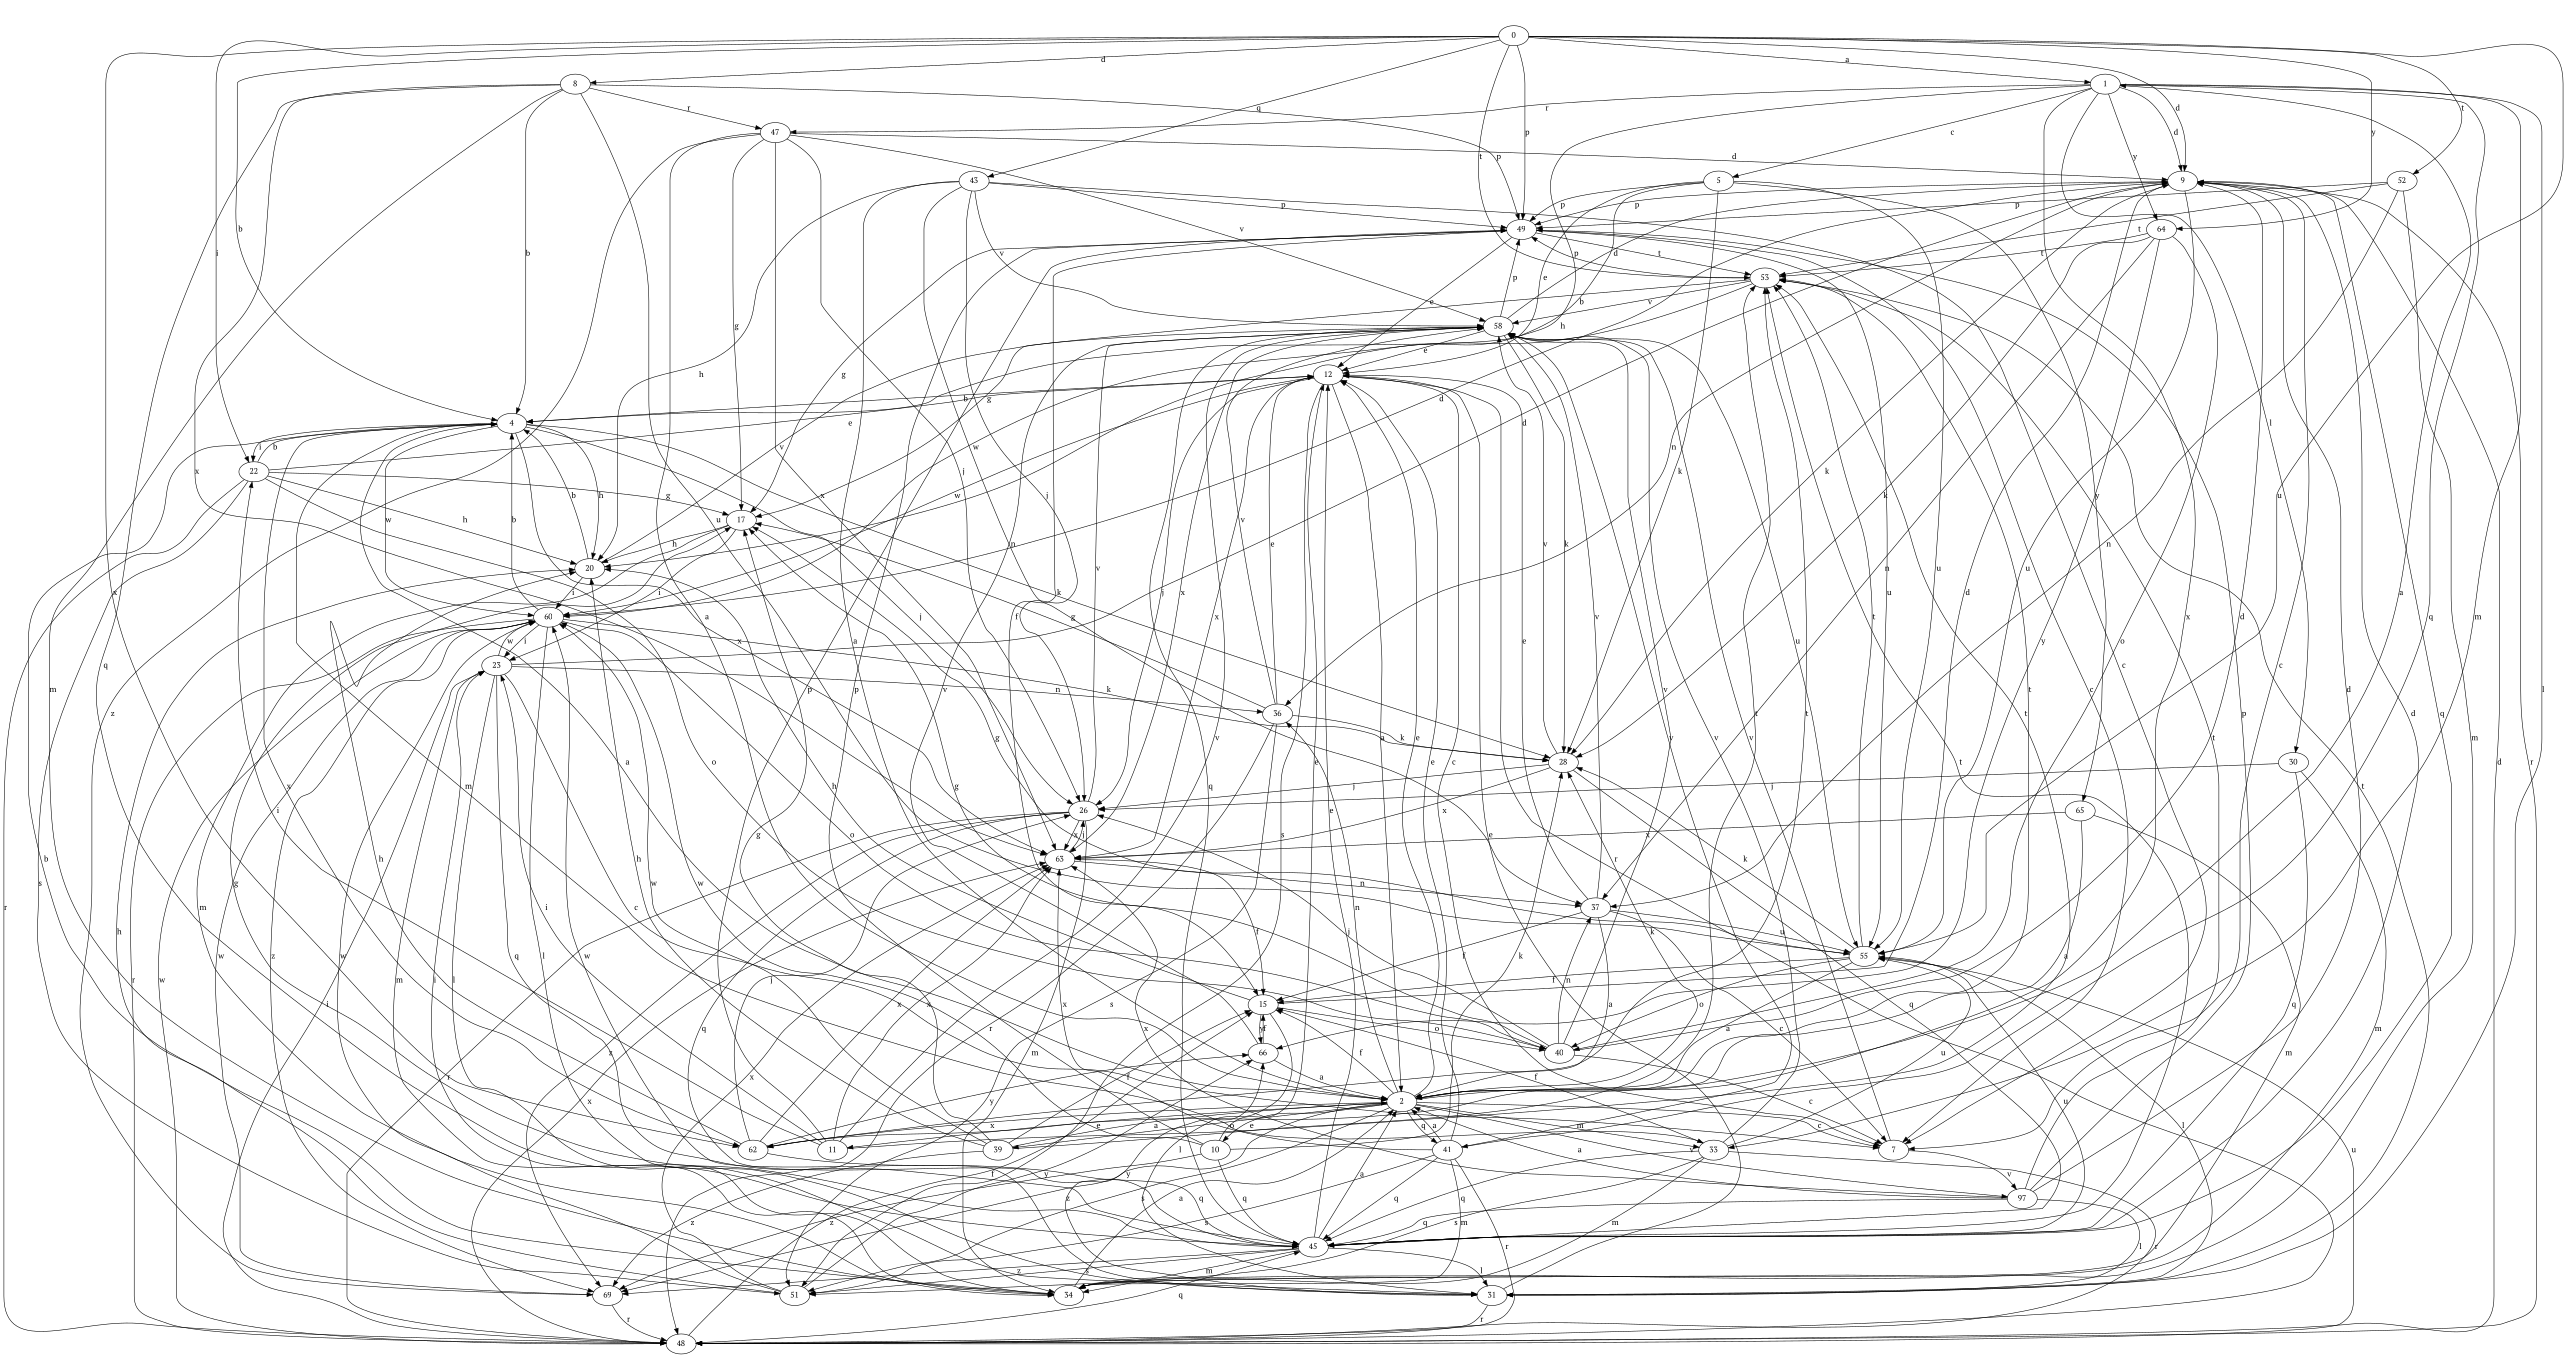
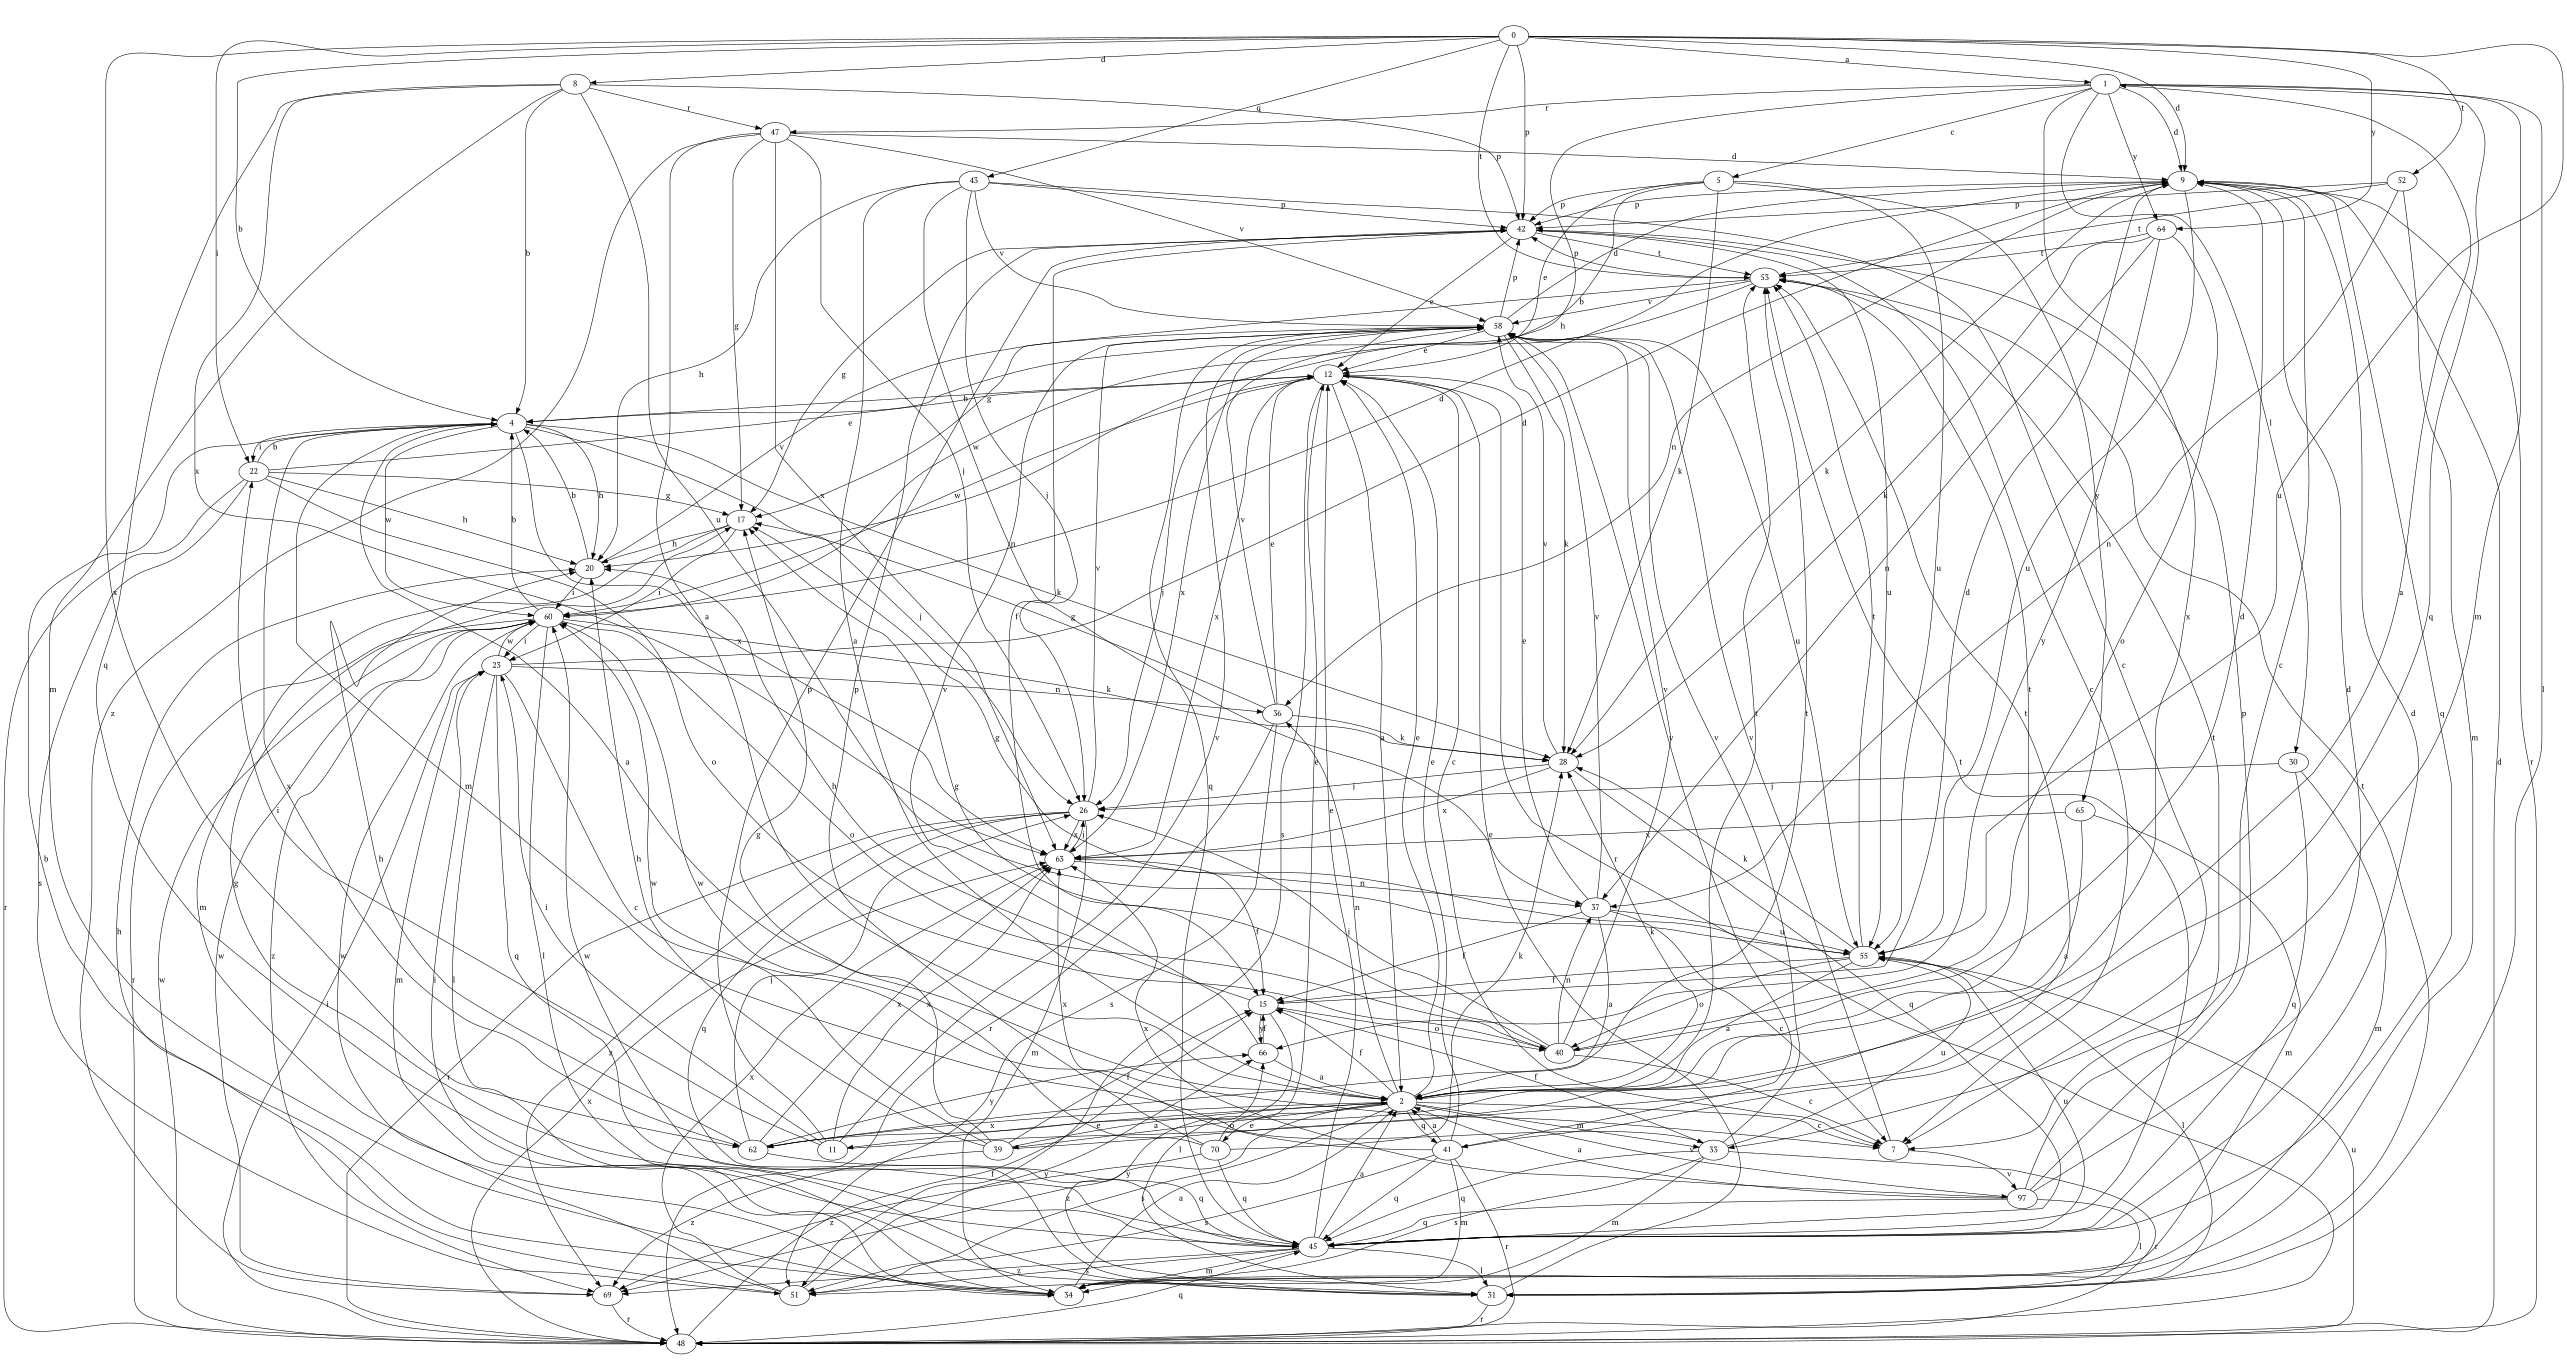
(1522, 230) -> (1522, 230)
(1215, 1150) -> (1215, 1150)
